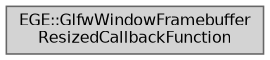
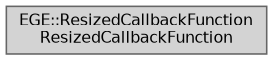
(135, 30) -> (137, 30)
